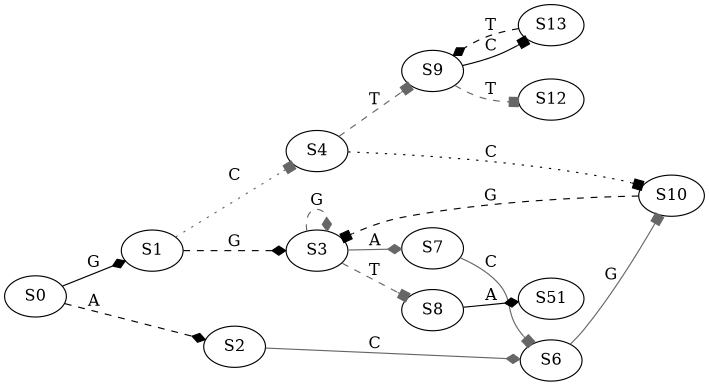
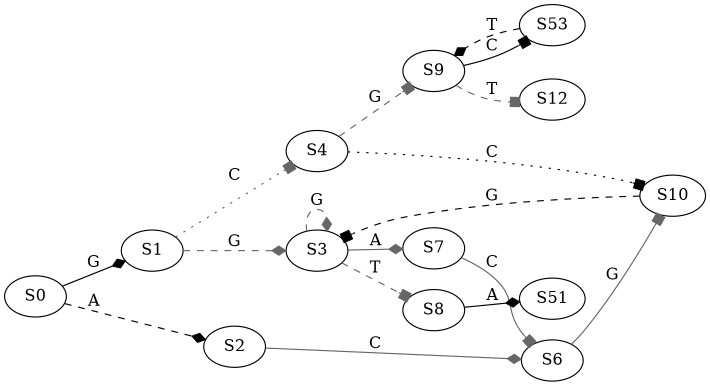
(551, 25) -> (552, 25)
(375, 100) -> (375, 98)
(227, 251) -> (227, 251)
